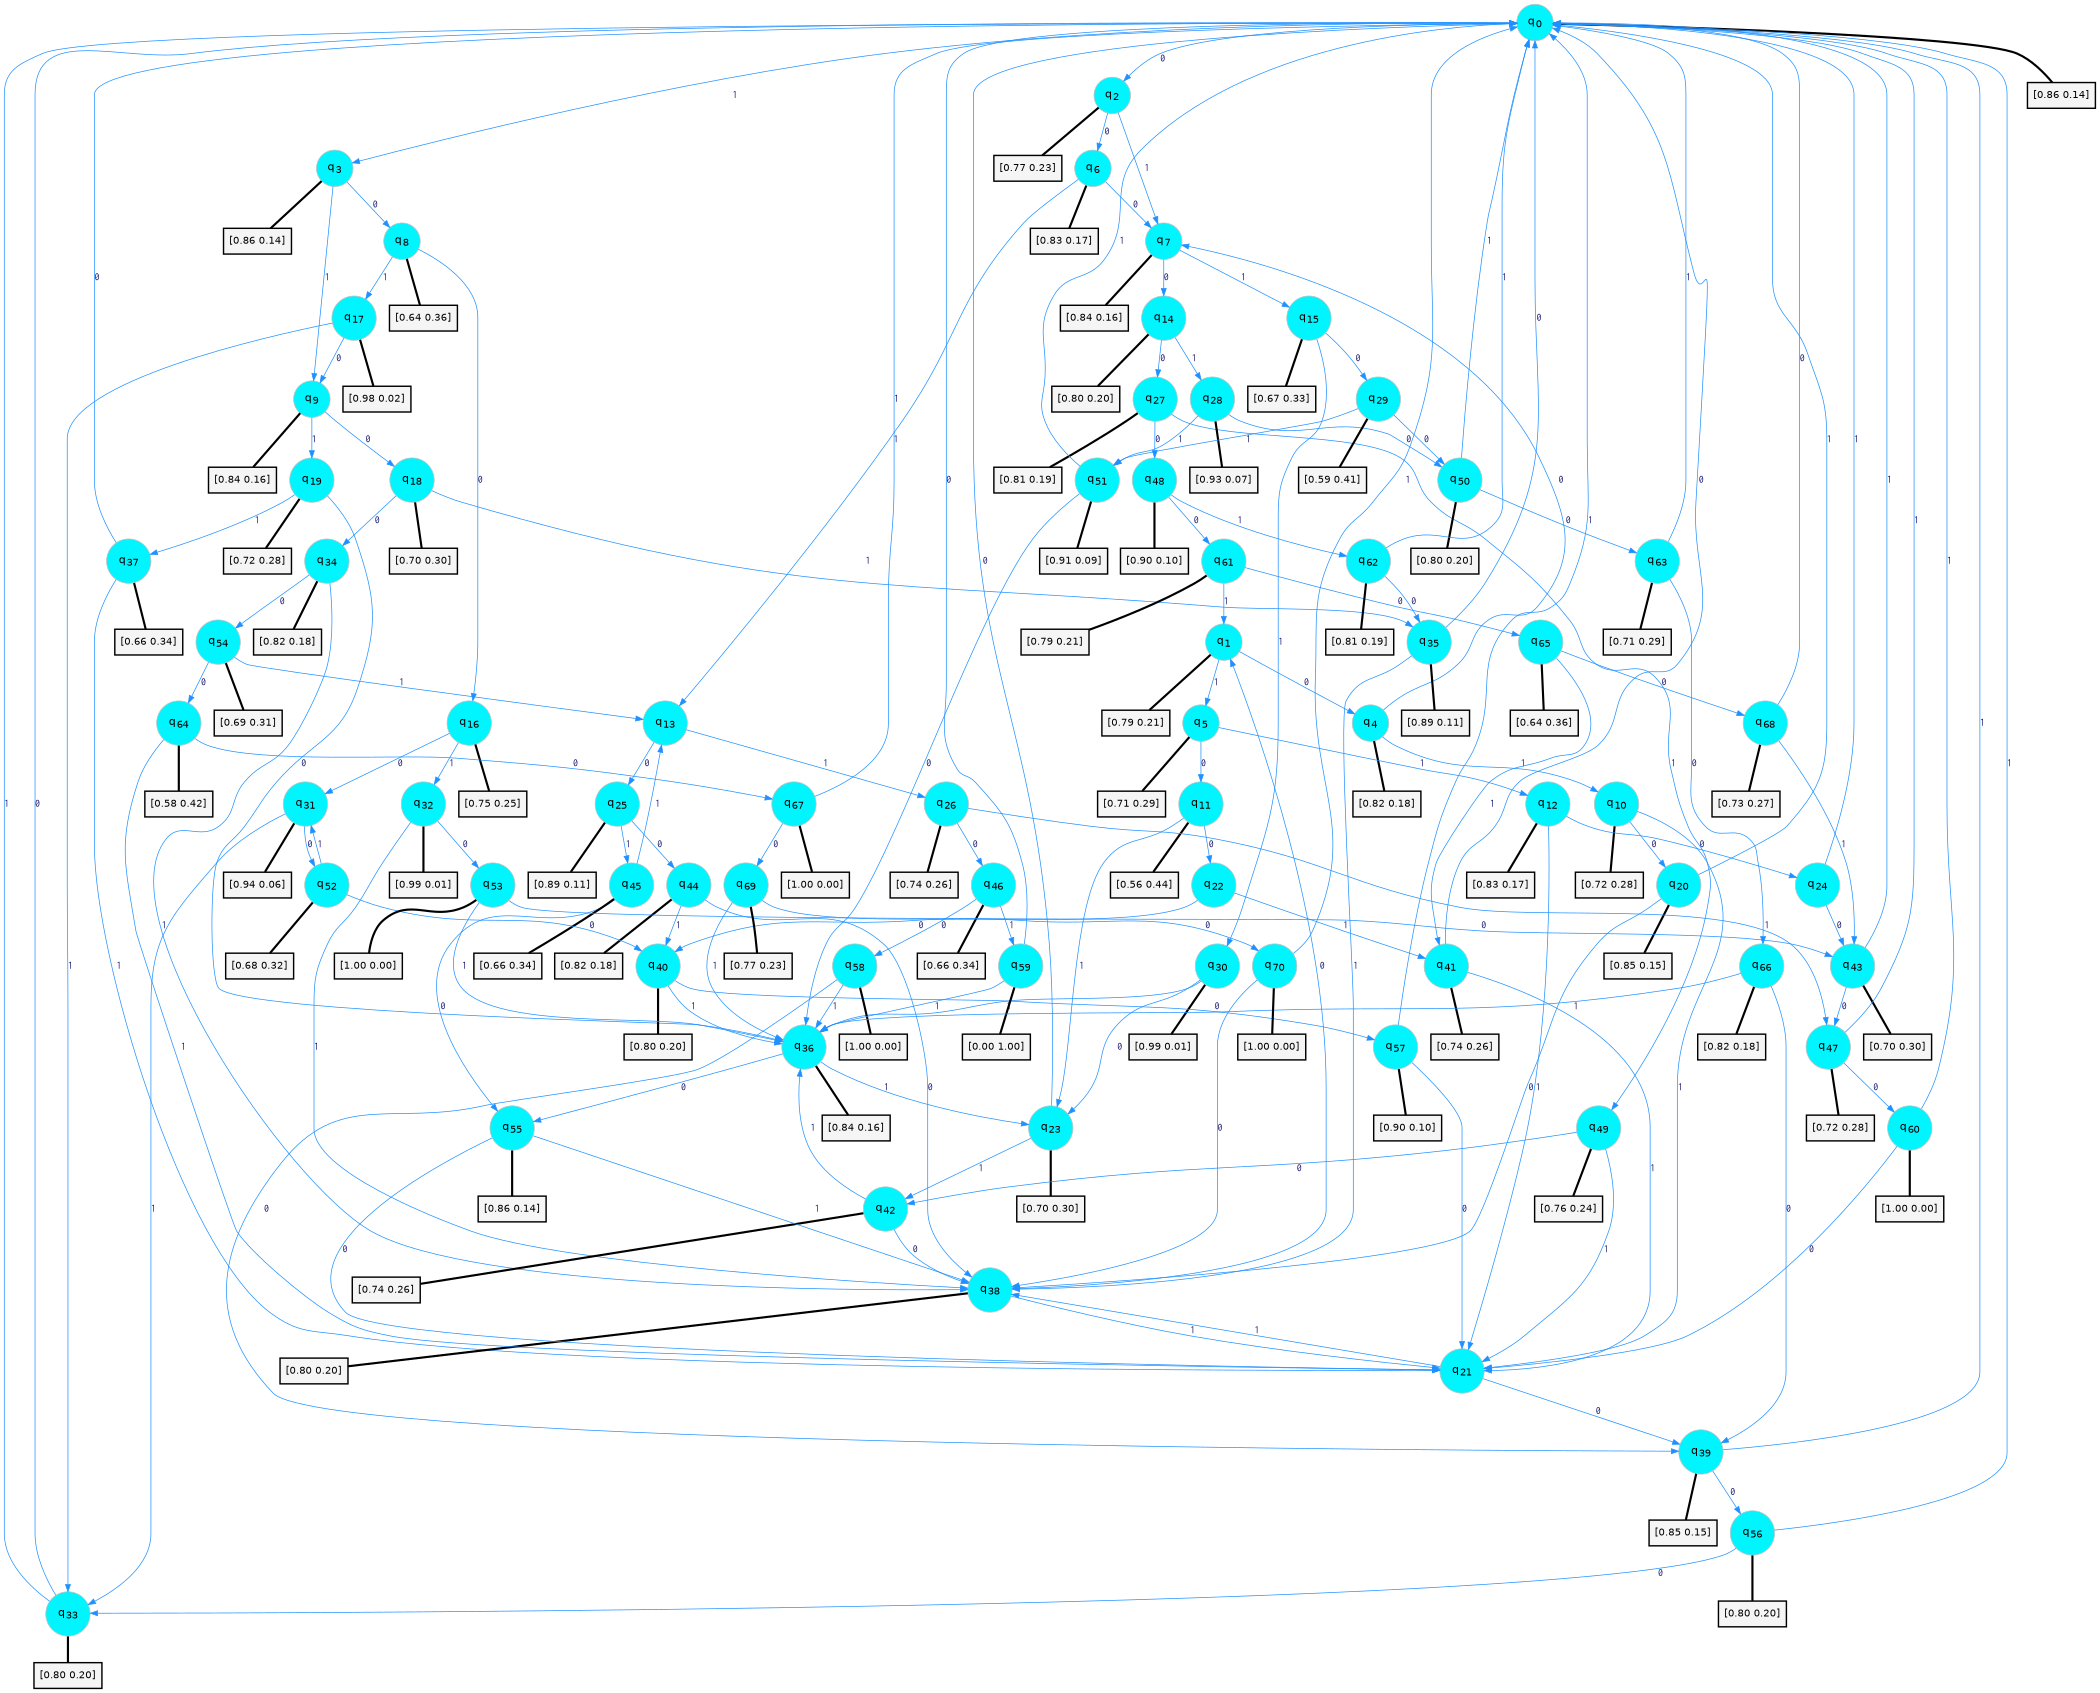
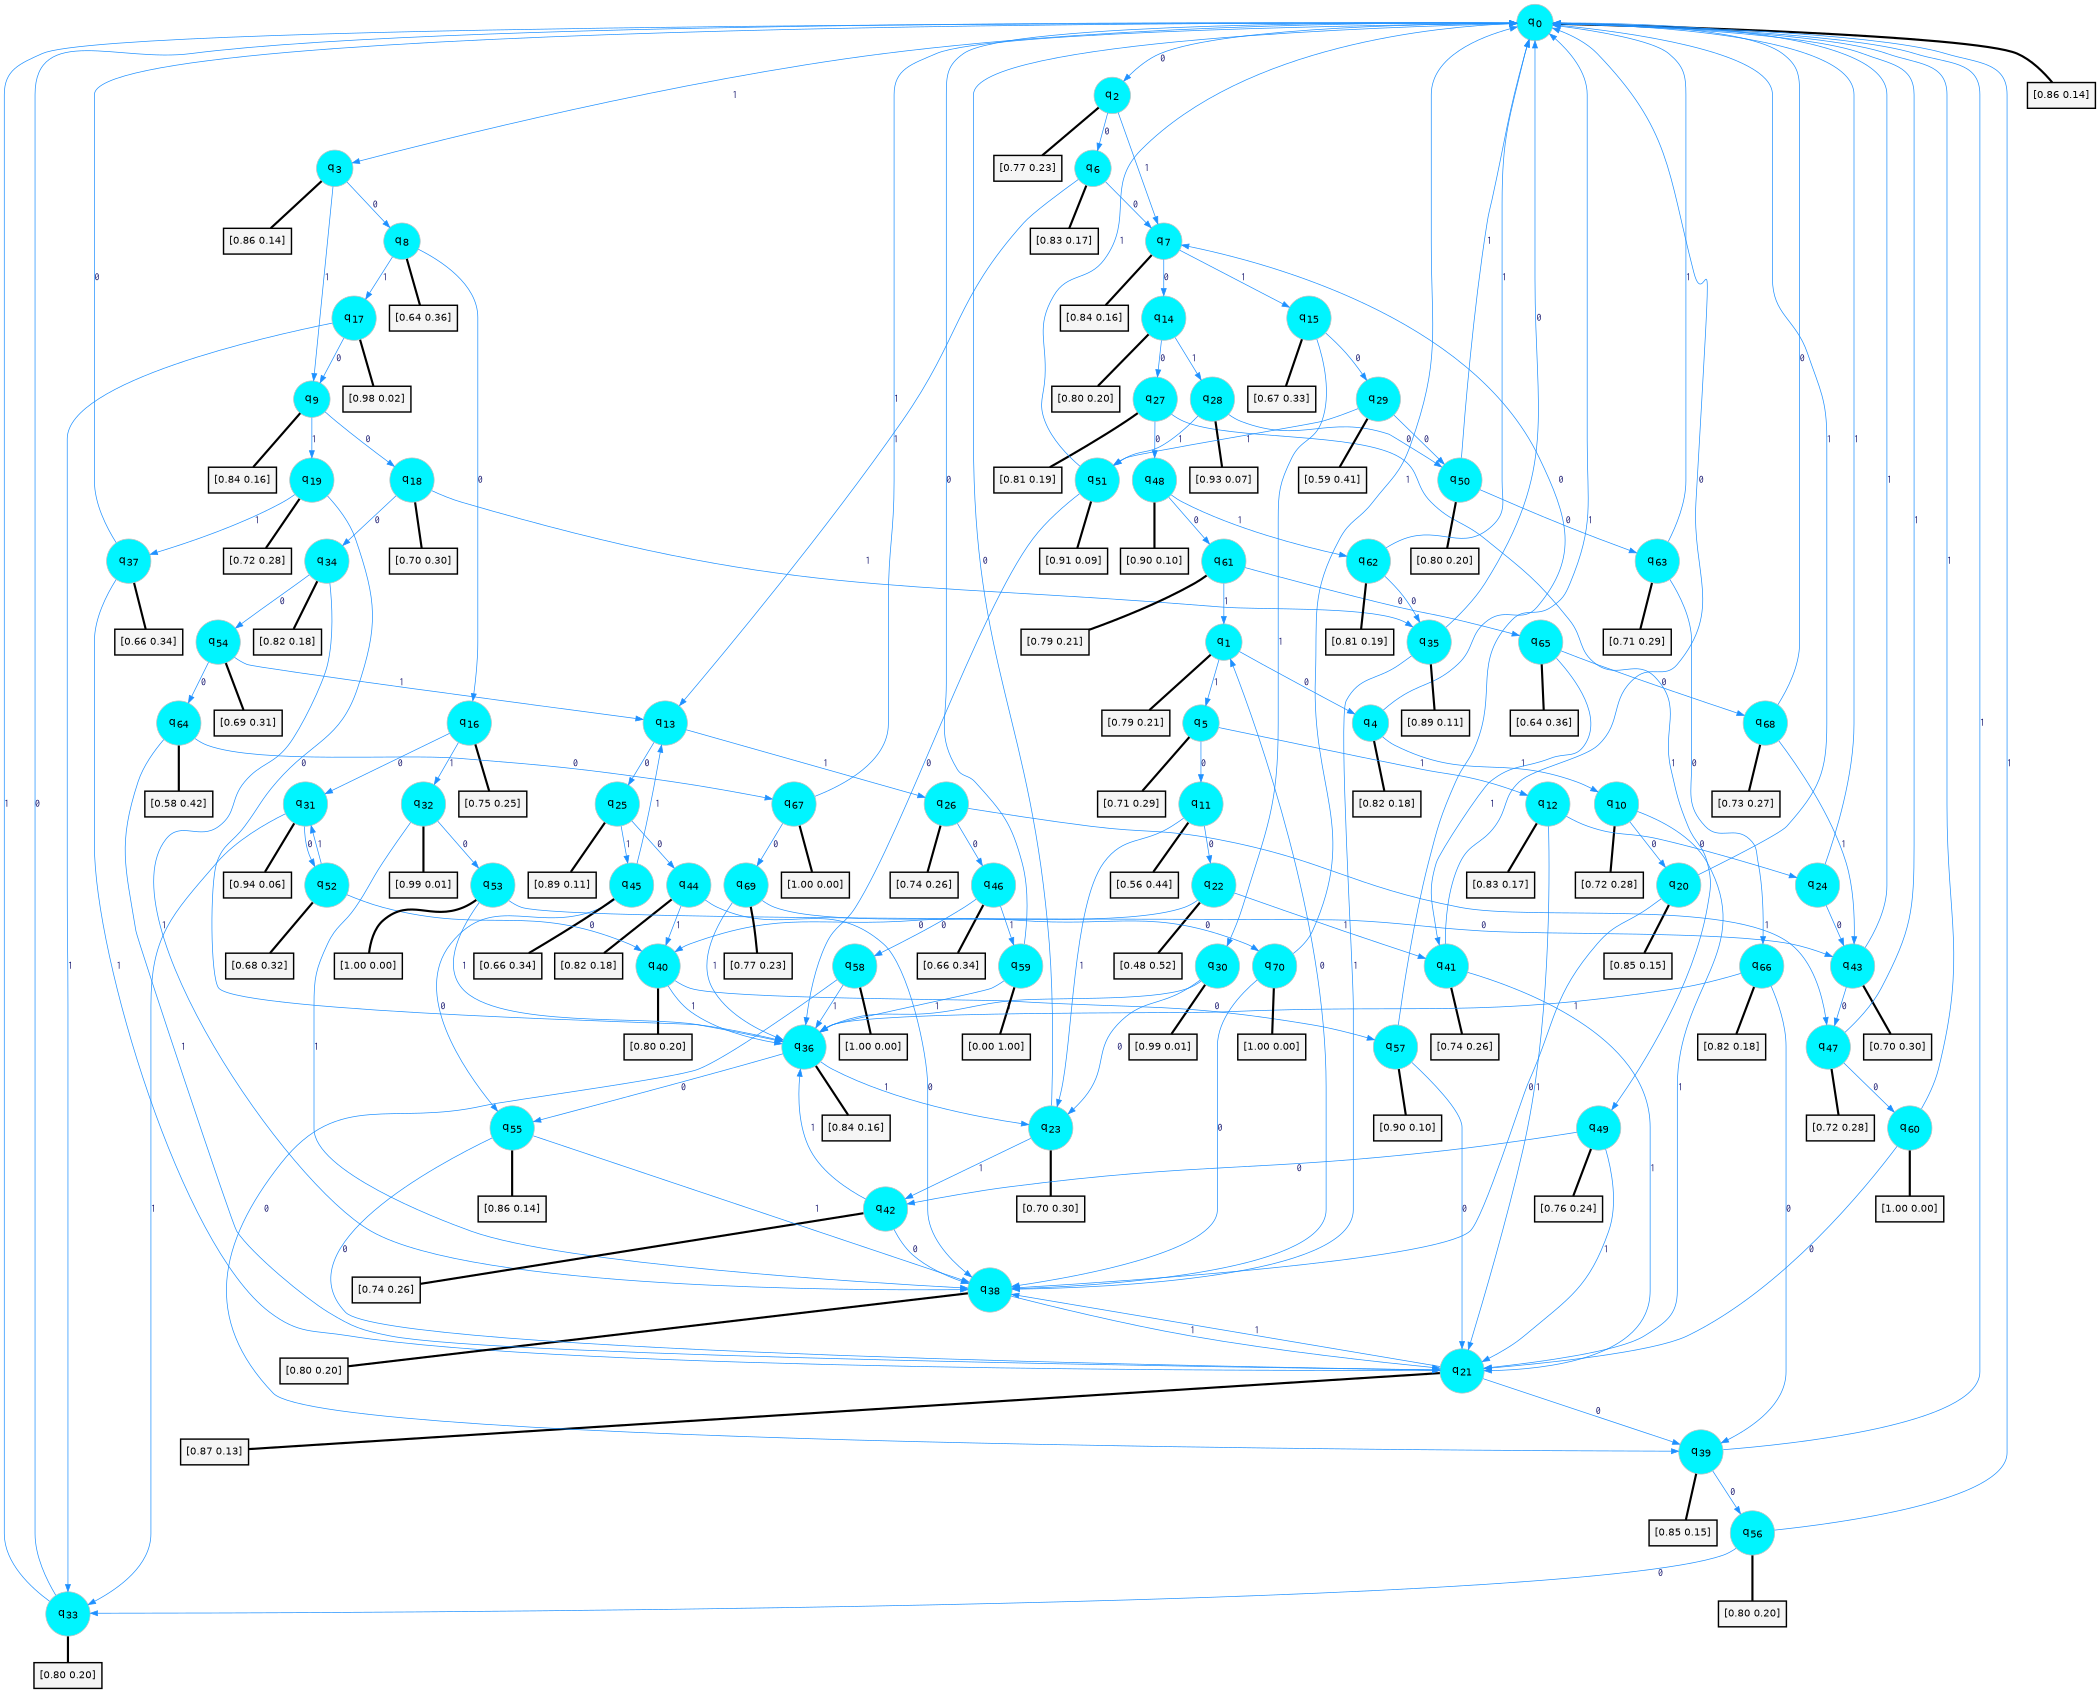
none -> (1148, 966)
none -> (215, 1452)
